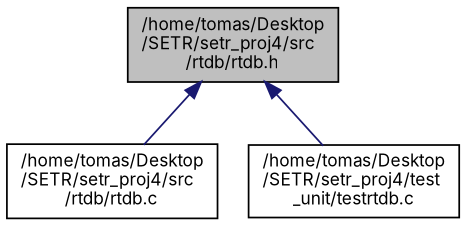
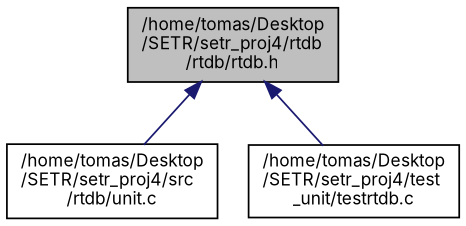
(233, 45) -> (233, 45)
(112, 181) -> (112, 181)
